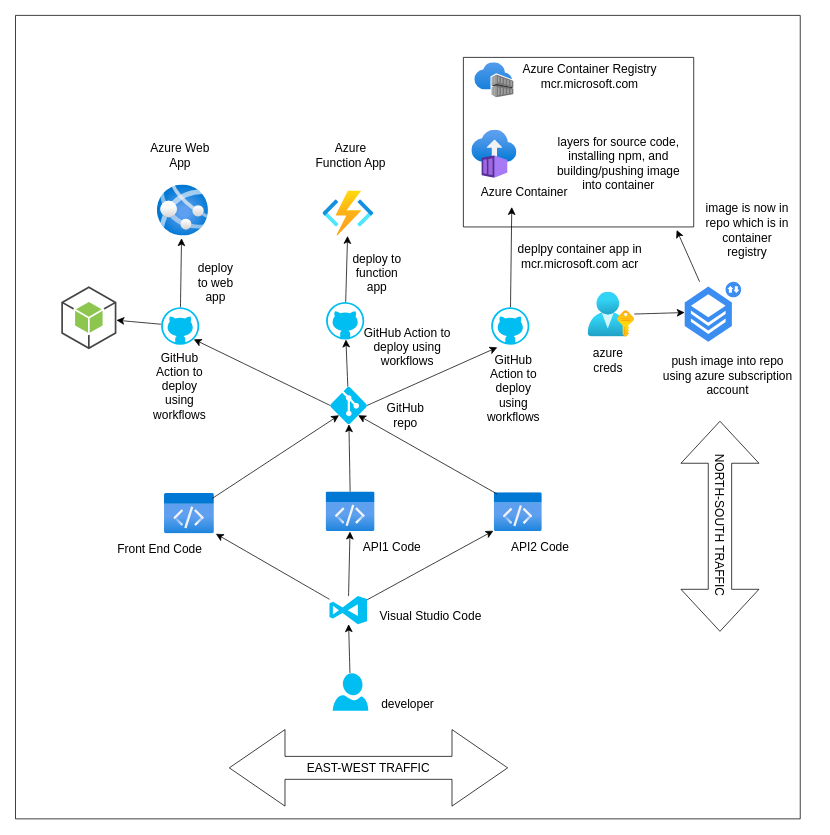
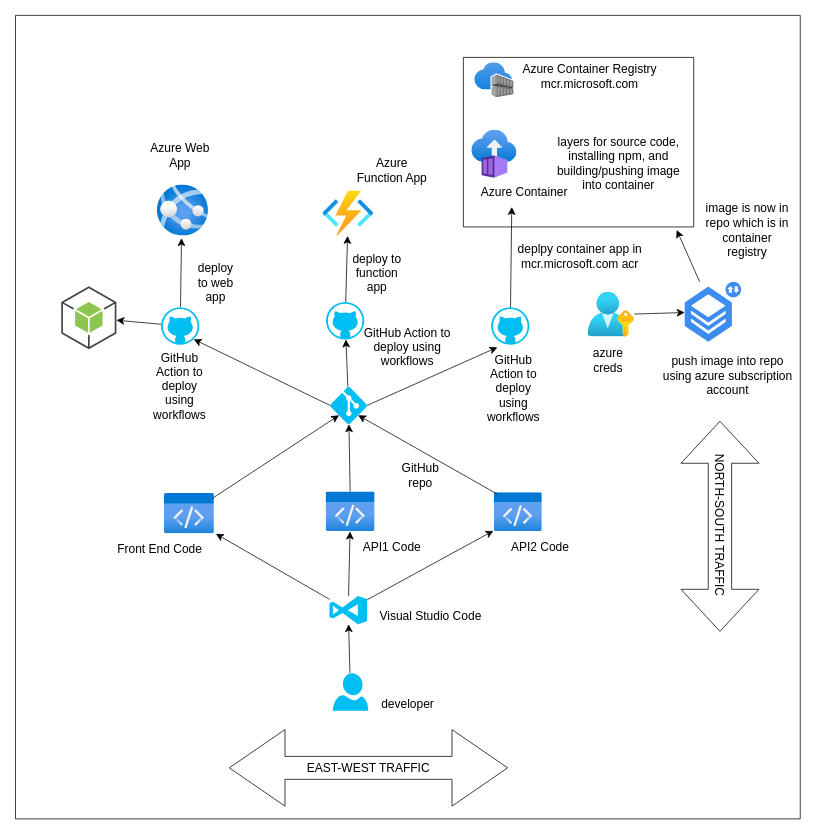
(351, 155) -> (392, 170)
(405, 415) -> (420, 475)
